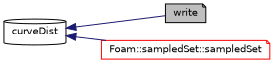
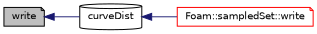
(120, 21) -> (67, 17)
(186, 50) -> (245, 17)
